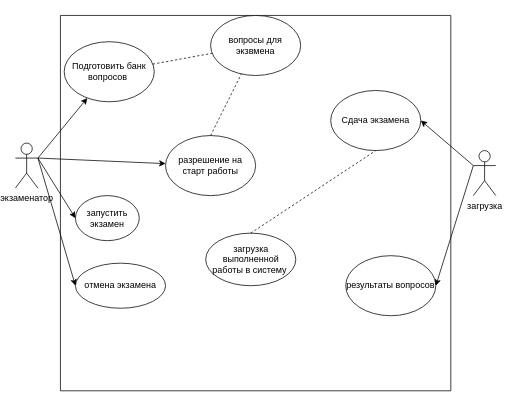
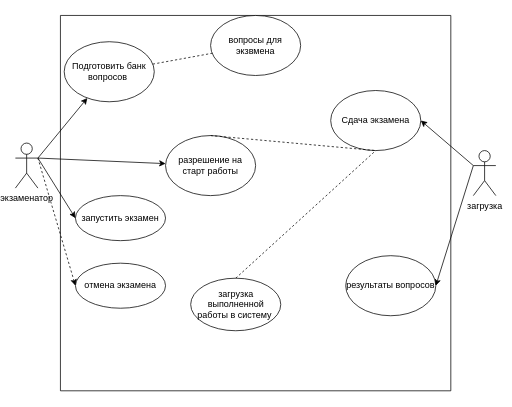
(226, 105) -> (292, 143)
(49, 196) -> (49, 196)
(107, 218) -> (120, 218)
(251, 259) -> (236, 304)
